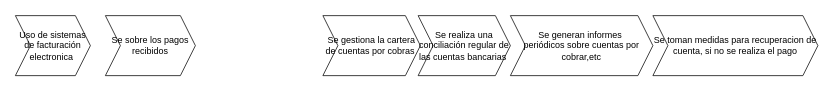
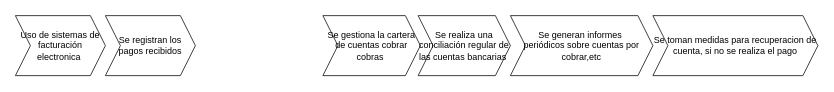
(53, 45) -> (60, 45)
(150, 45) -> (150, 45)
(372, 45) -> (372, 45)
